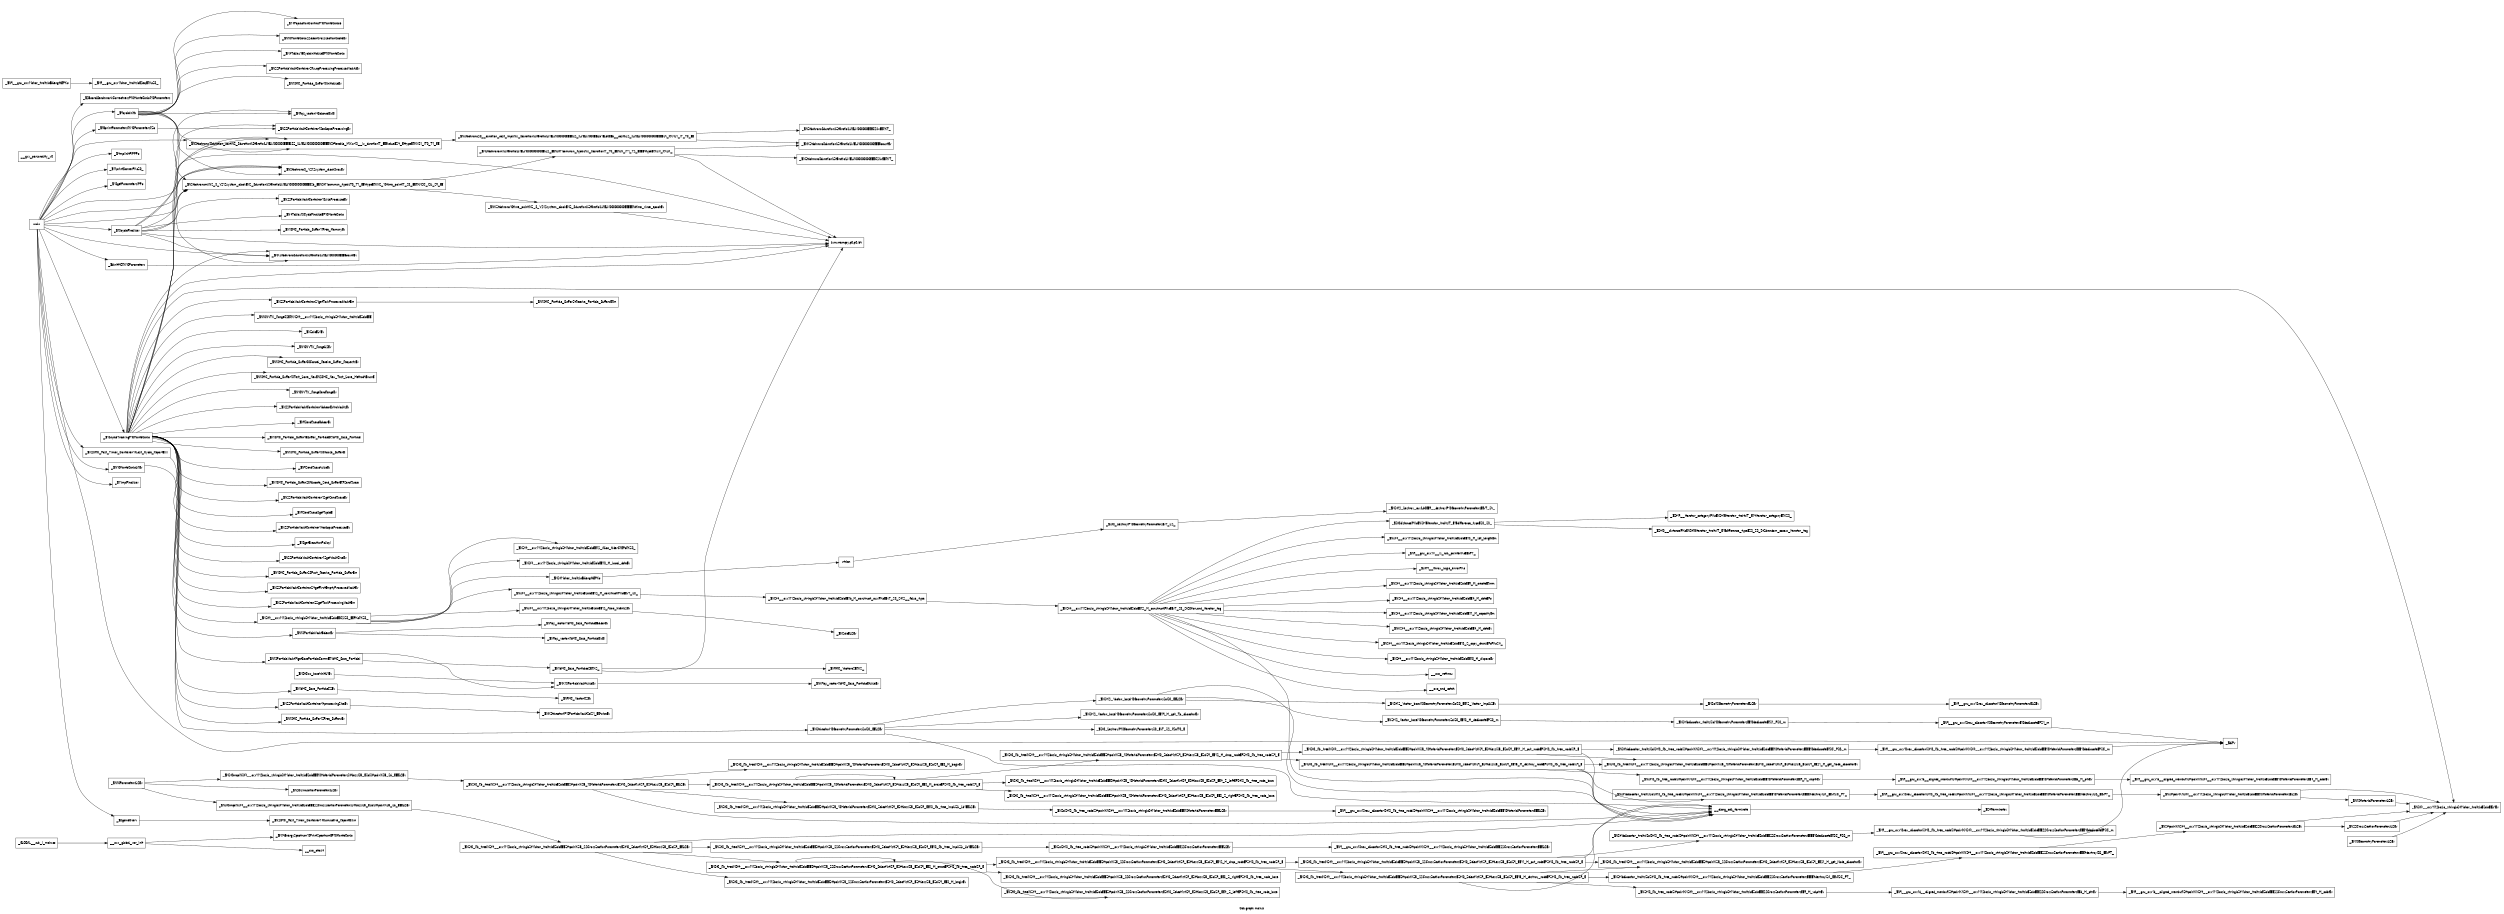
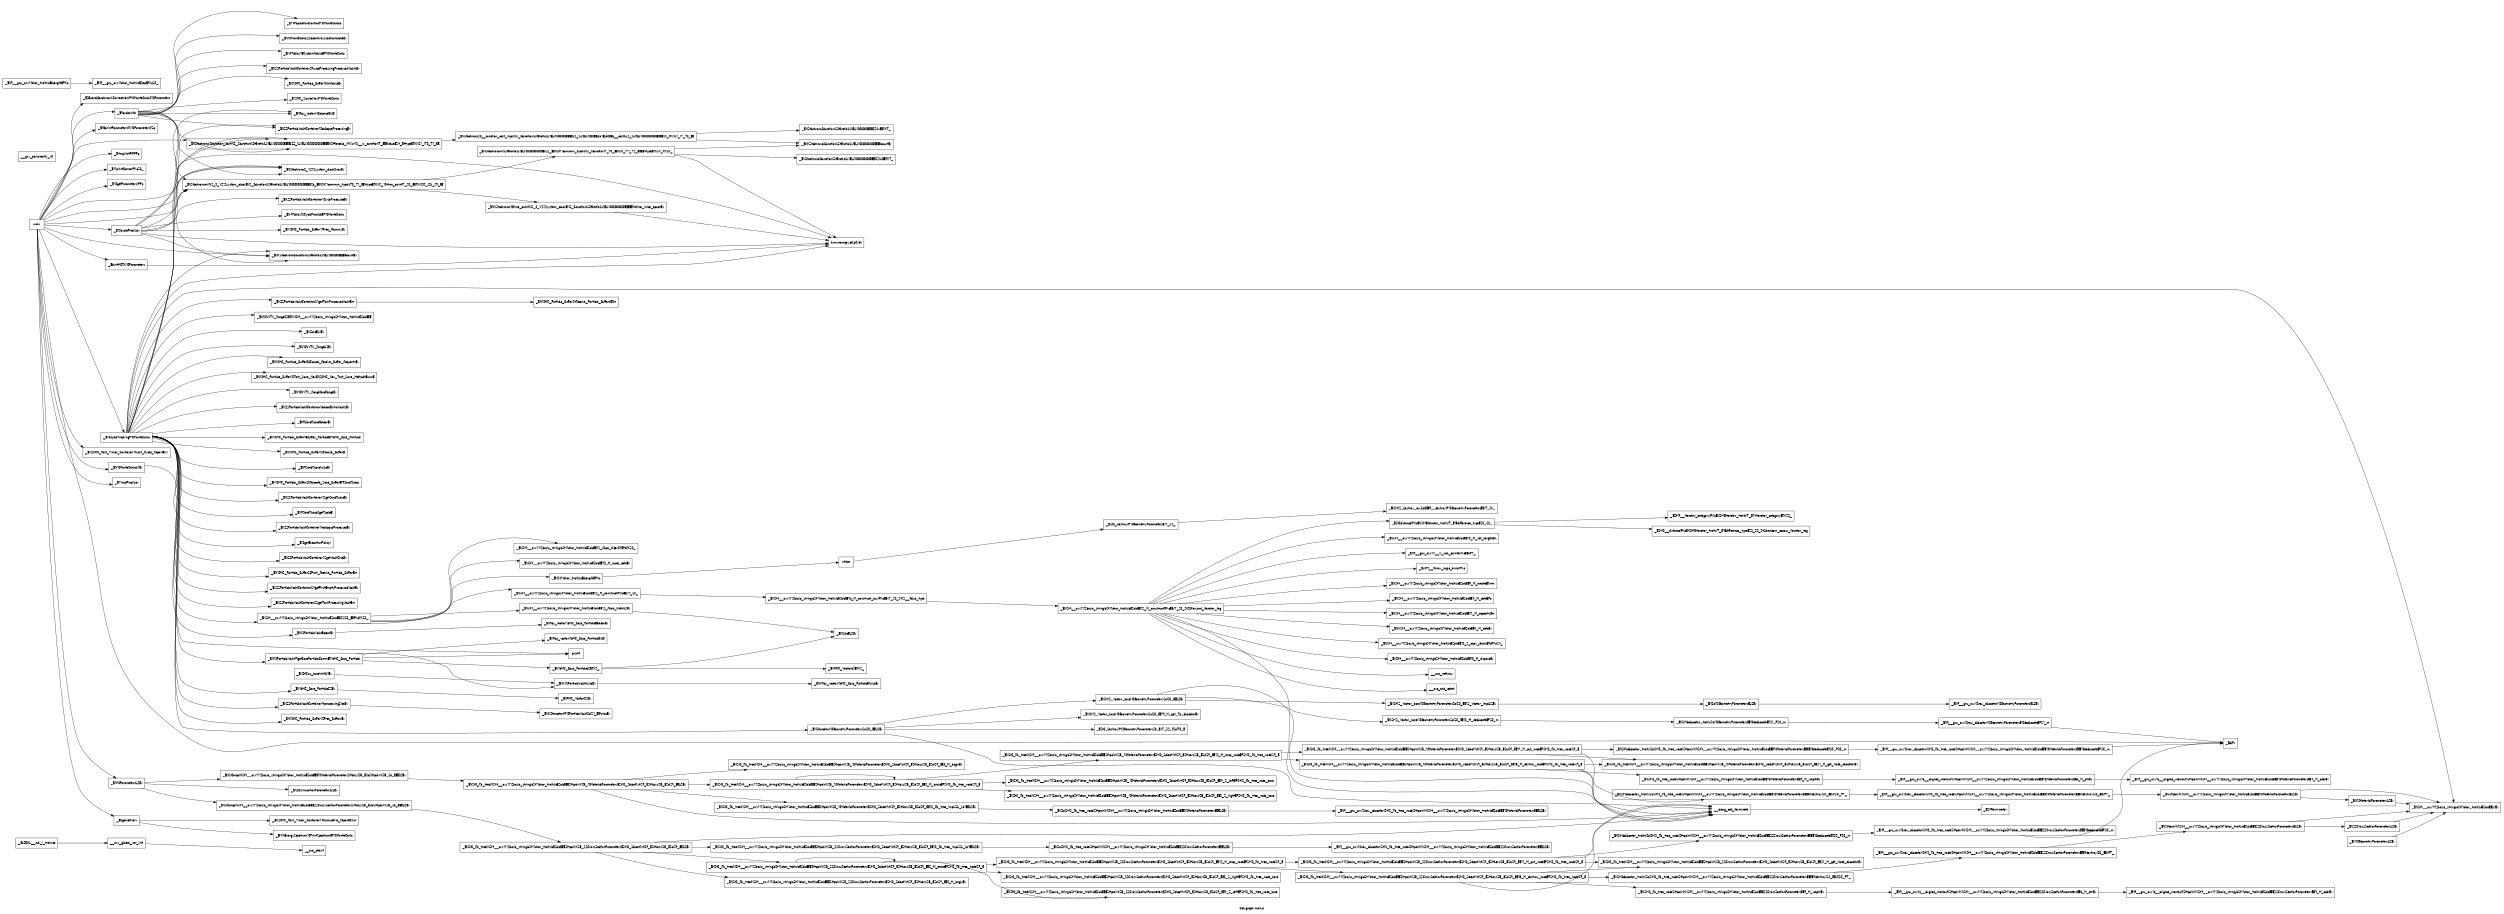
none -> (314, 99)
(215, 129) -> (205, 123)
(726, 493) -> (717, 658)
none -> (51, 512)
(439, 636) -> (452, 647)
none -> (576, 654)
(180, 704) -> (180, 703)
(208, 840) -> (205, 830)
